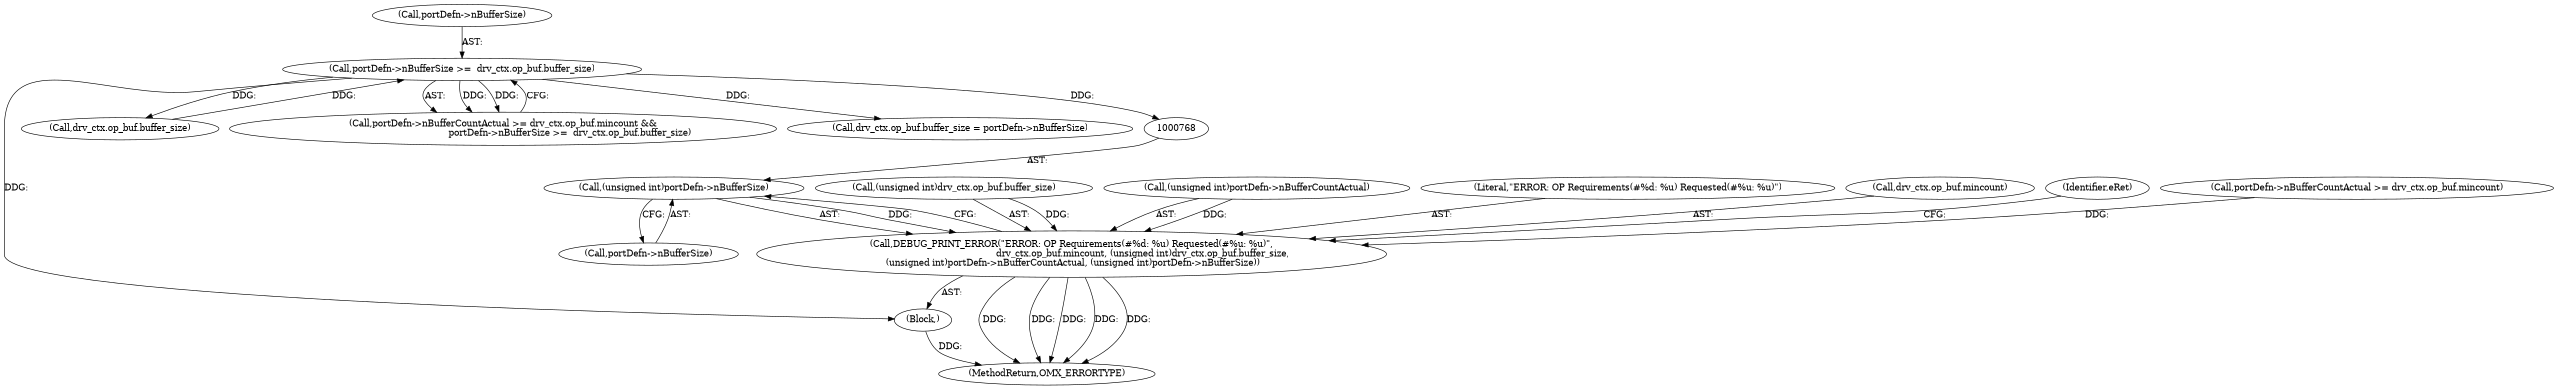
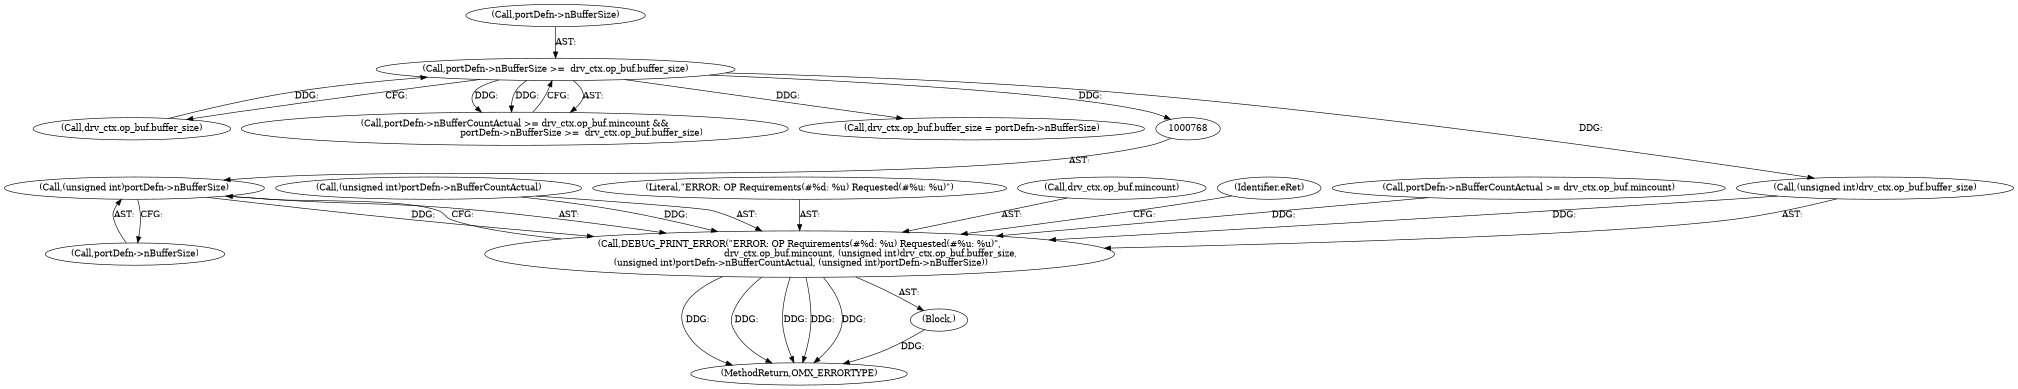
(246, 96) -> (398, 96)
(192, 290) -> (1268, 107)
